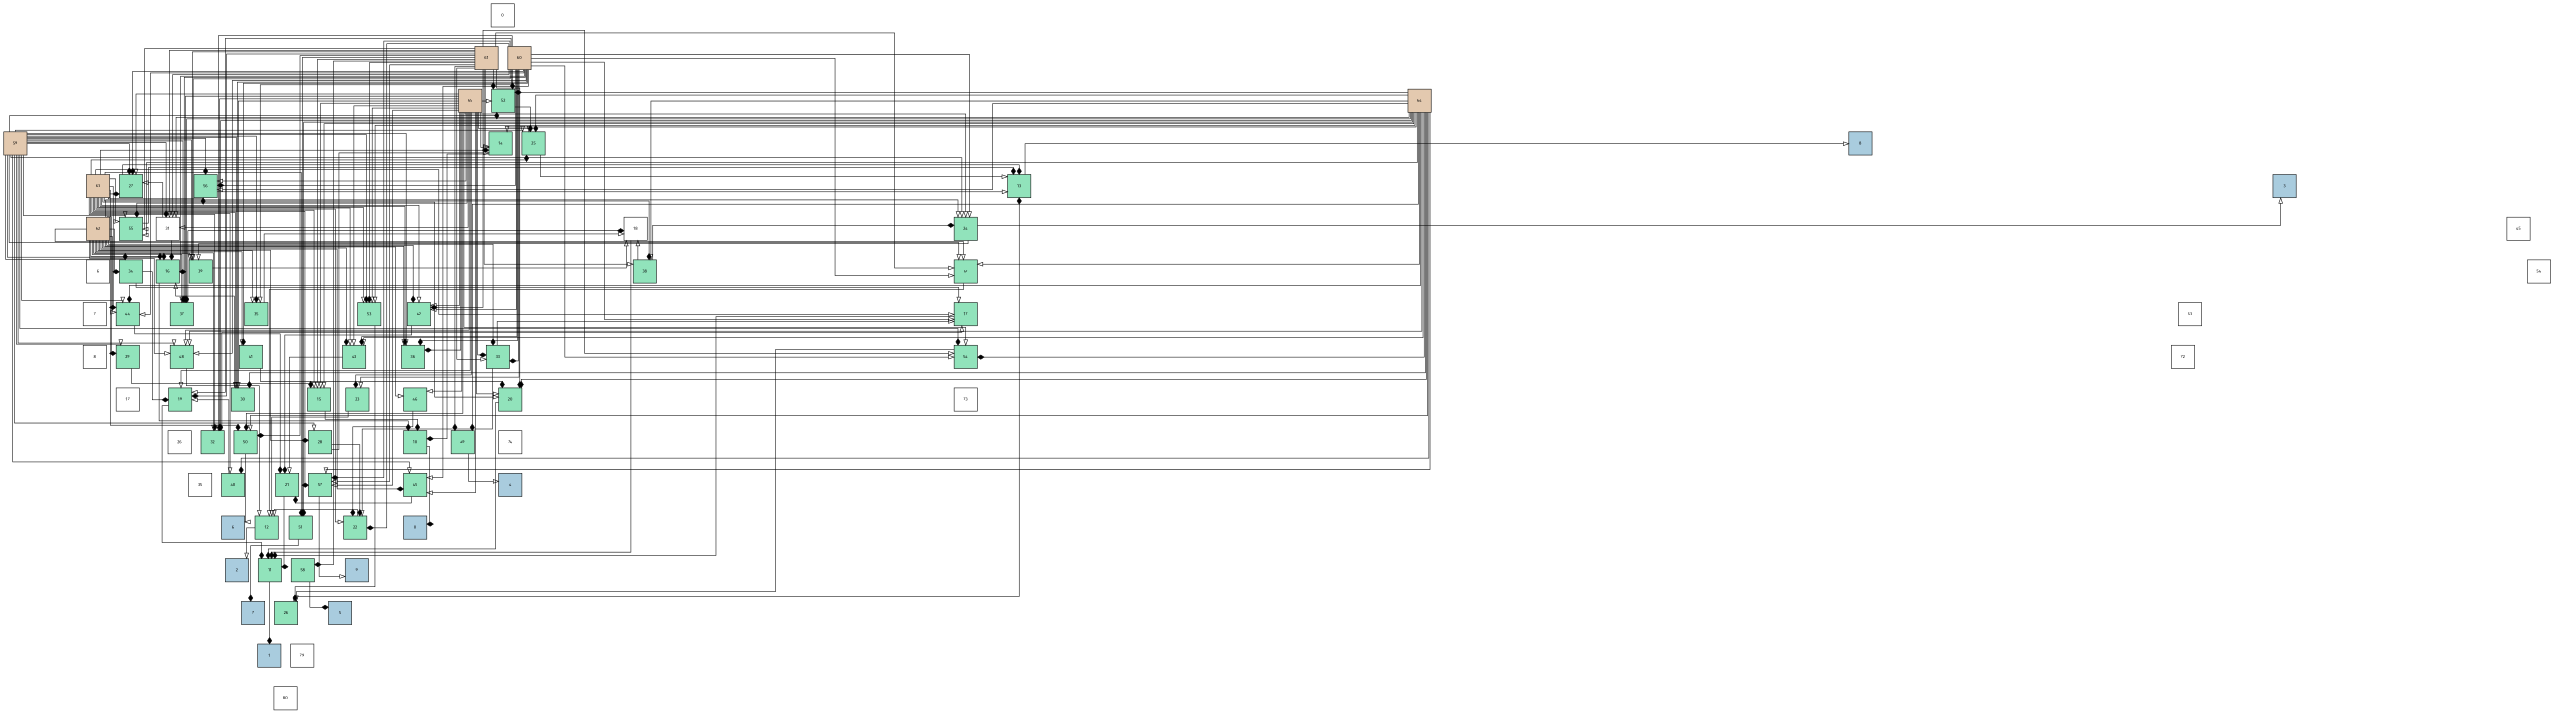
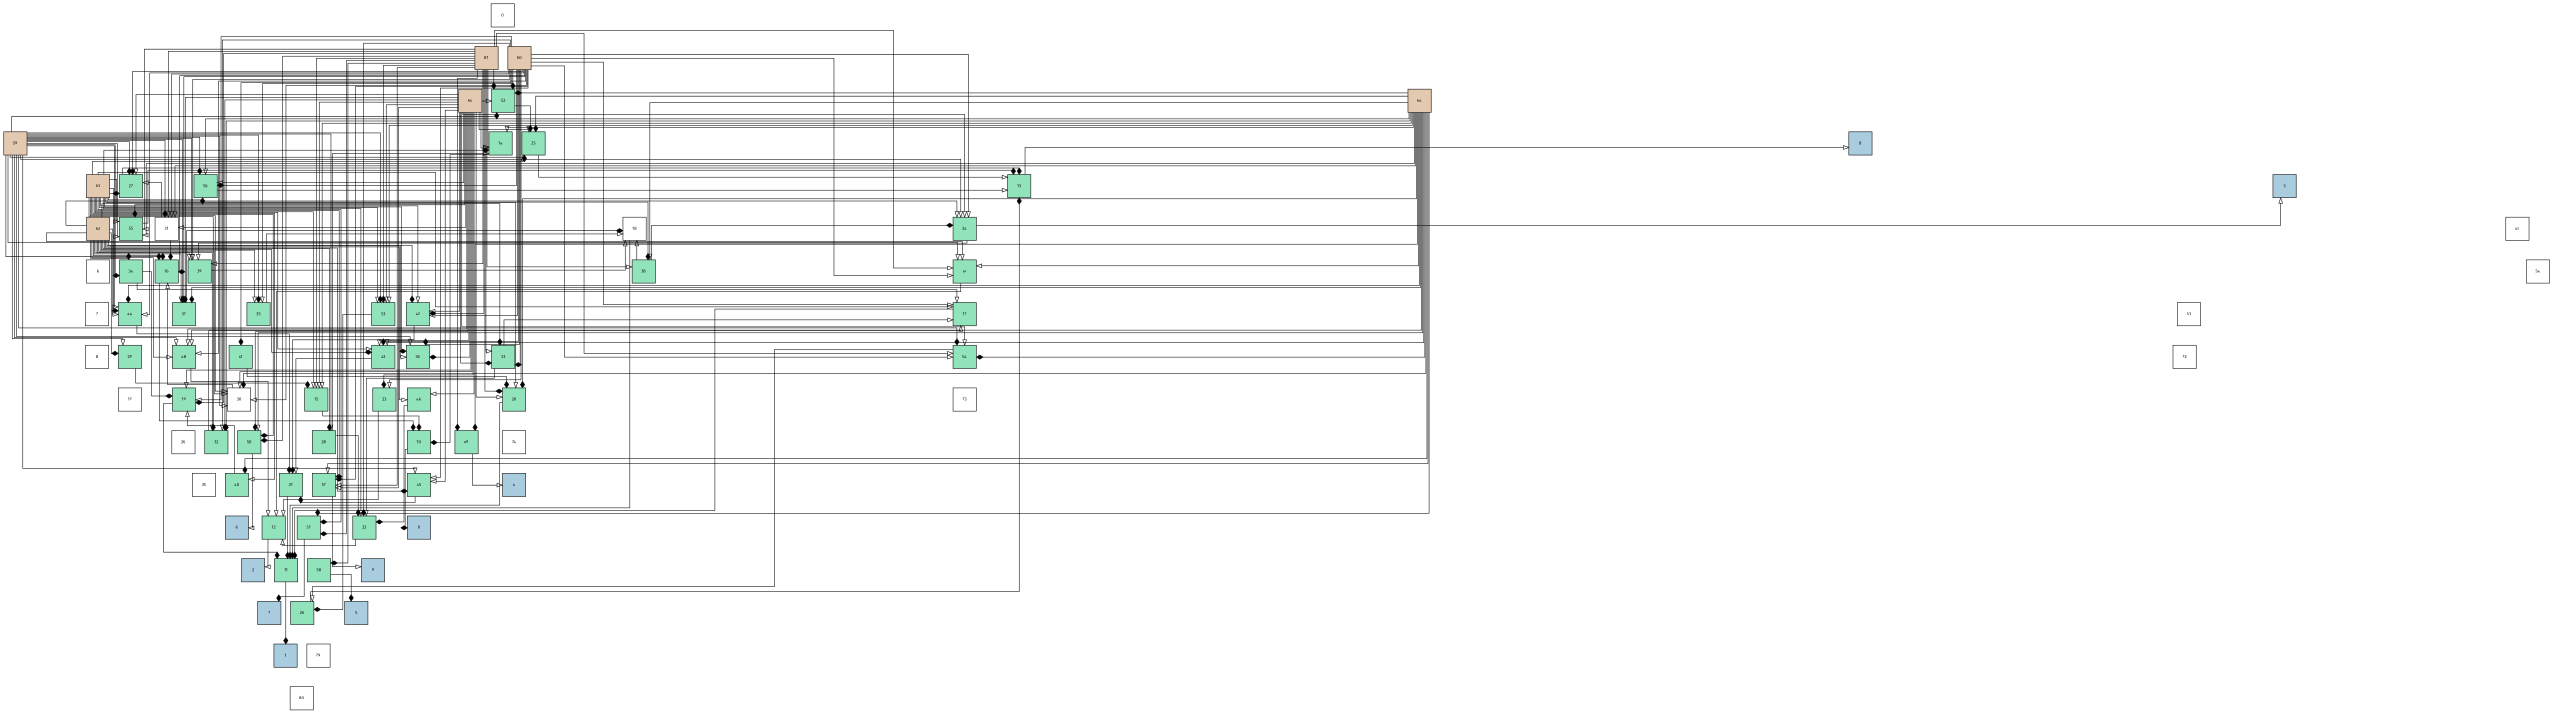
(487, 58) -> (487, 58)
(208, 252) -> (214, 263)
(243, 400) -> (239, 400)
